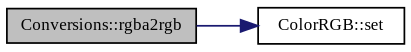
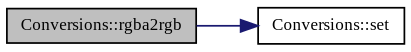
(331, 26) -> (331, 26)
